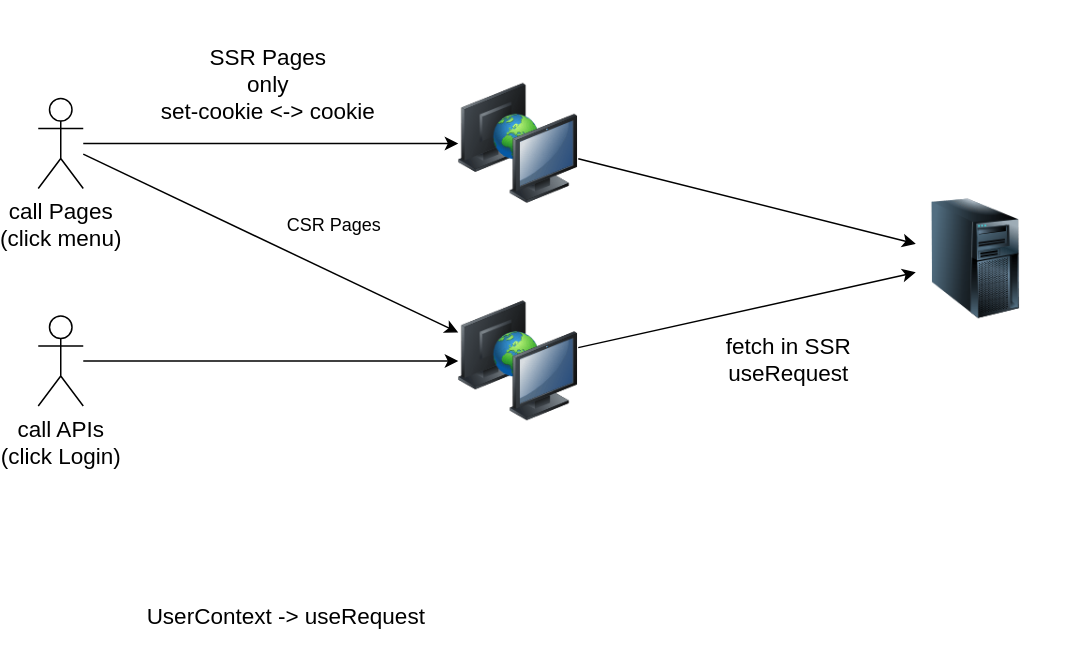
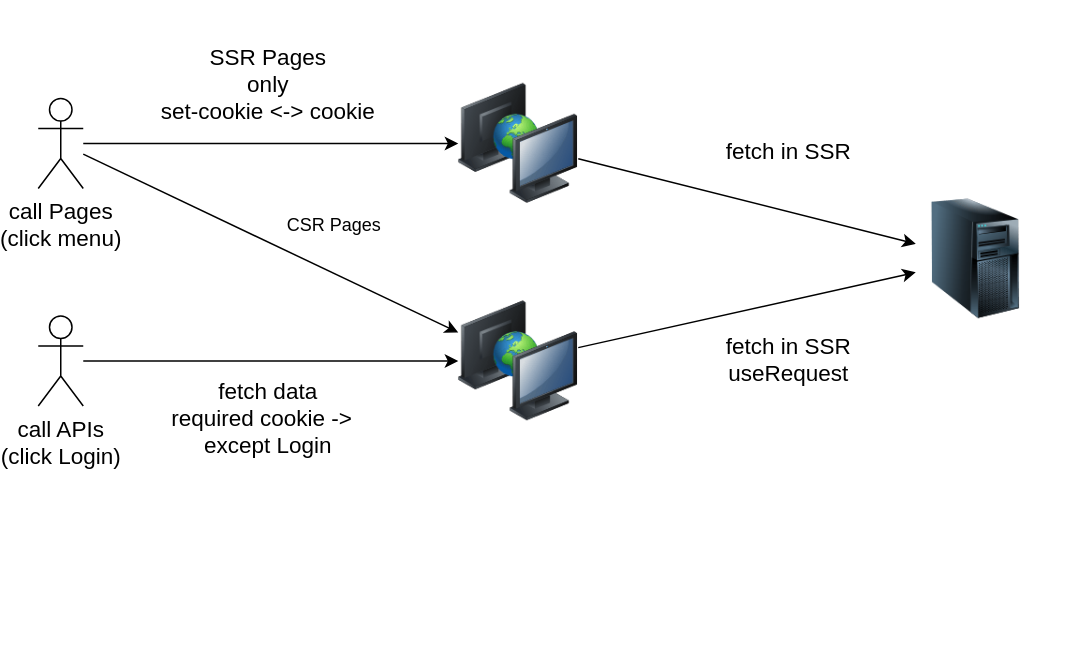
none -> (788, 151)
none -> (268, 418)
(286, 616) -> none
